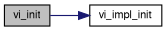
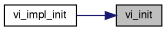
(64, 16) -> (91, 16)
